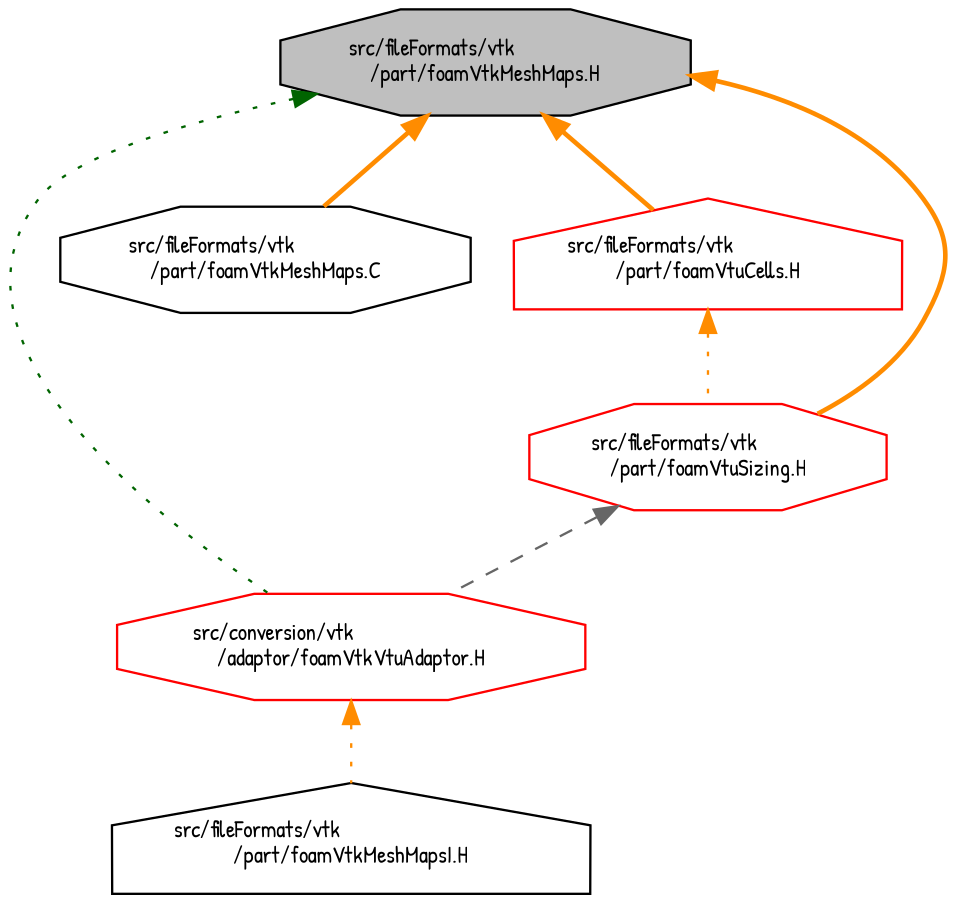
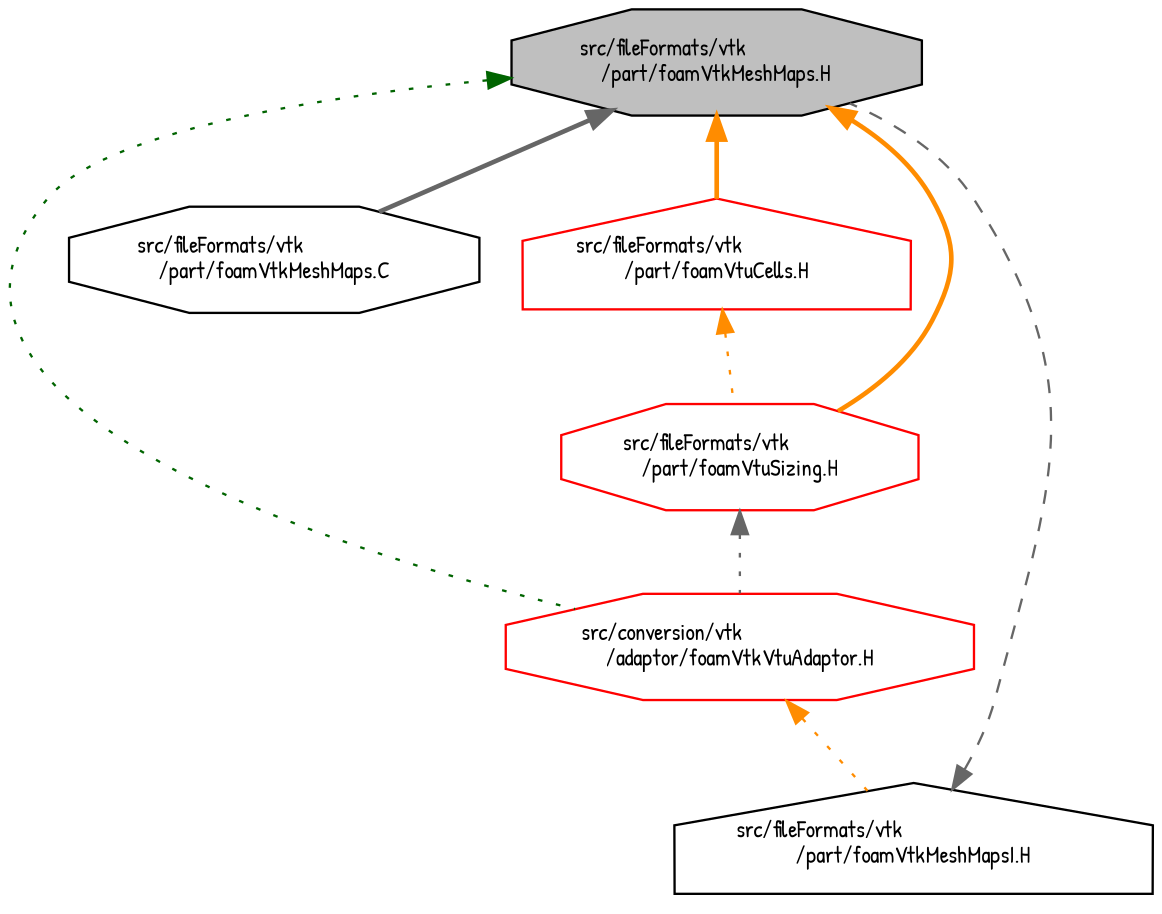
(366, 169) -> (484, 166)
none -> (1049, 403)
(523, 555) -> (740, 564)
